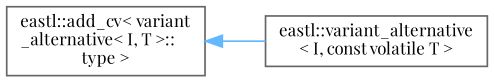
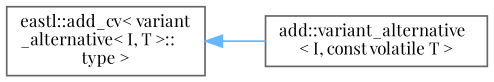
(376, 41) -> (376, 41)
